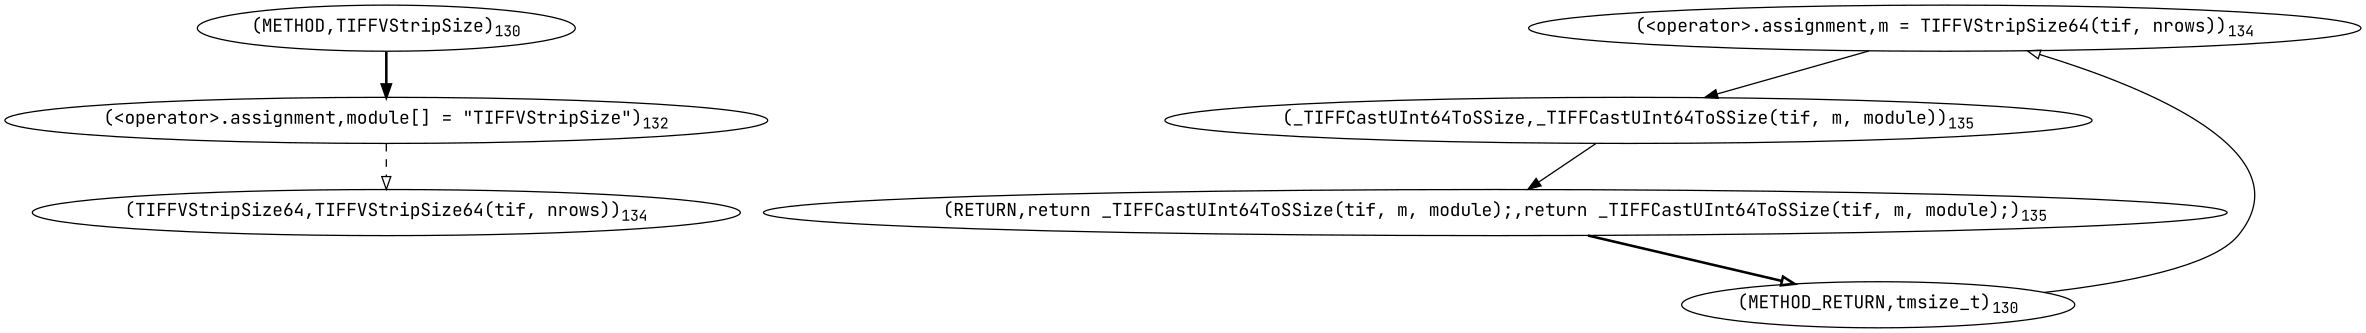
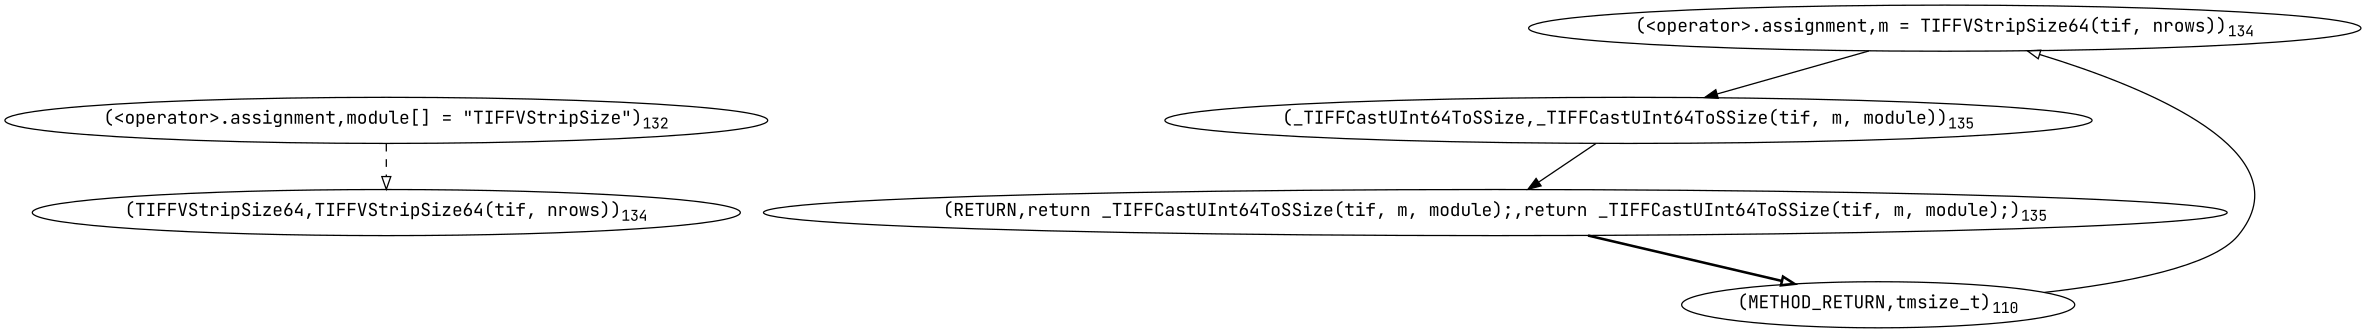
(386, 28) -> none
(2006, 303) -> (2006, 303)
